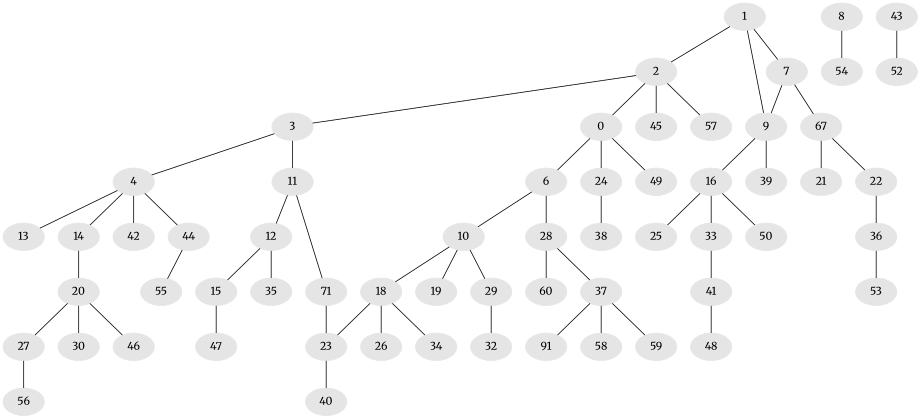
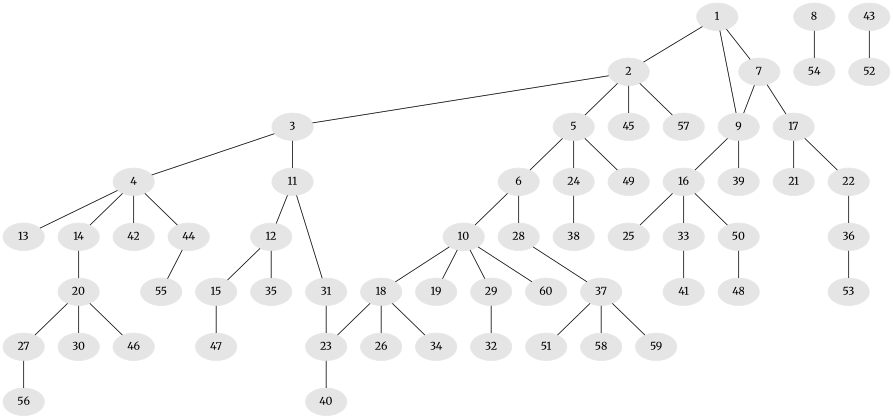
(601, 127) -> (574, 127)
(821, 127) -> (794, 127)
(546, 264) -> (505, 264)
(326, 292) -> (326, 292)
(711, 319) -> (739, 264)
(546, 347) -> (546, 347)
